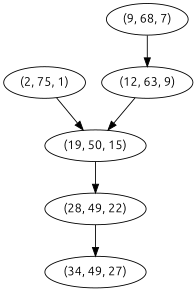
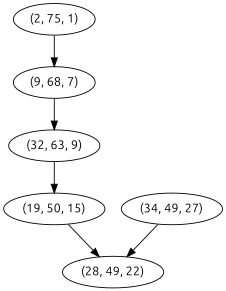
(147, 83) -> (54, 146)
(67, 110) -> (54, 47)
(96, 236) -> (146, 237)
